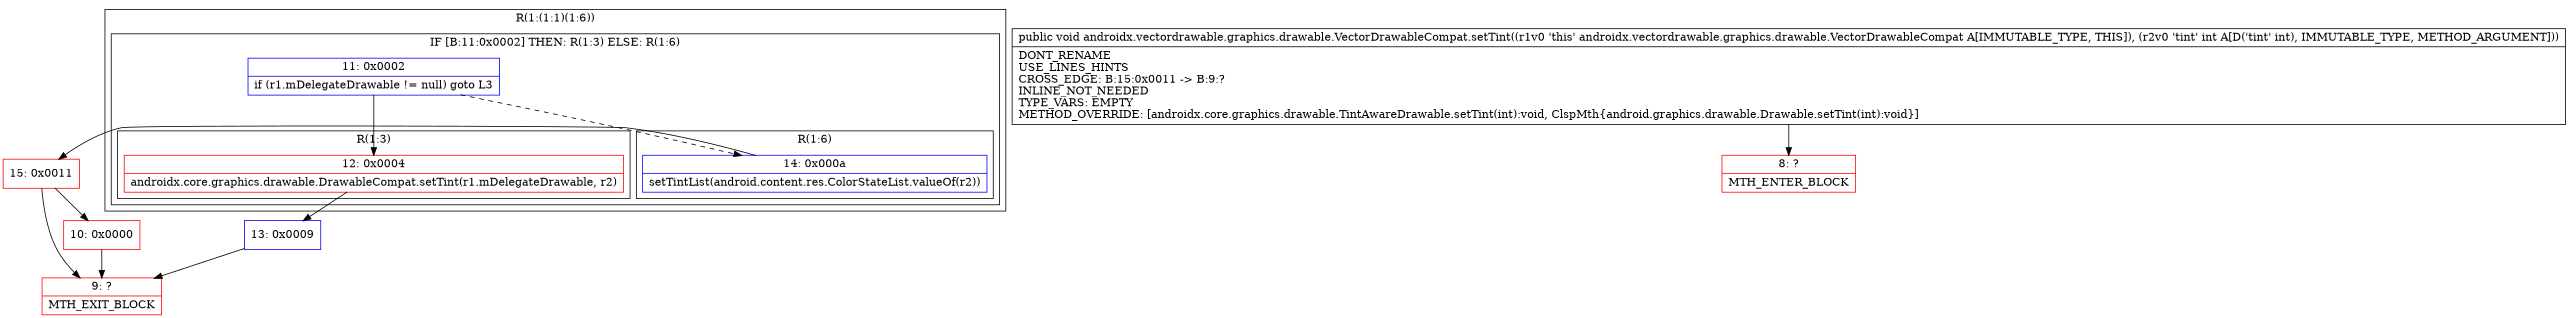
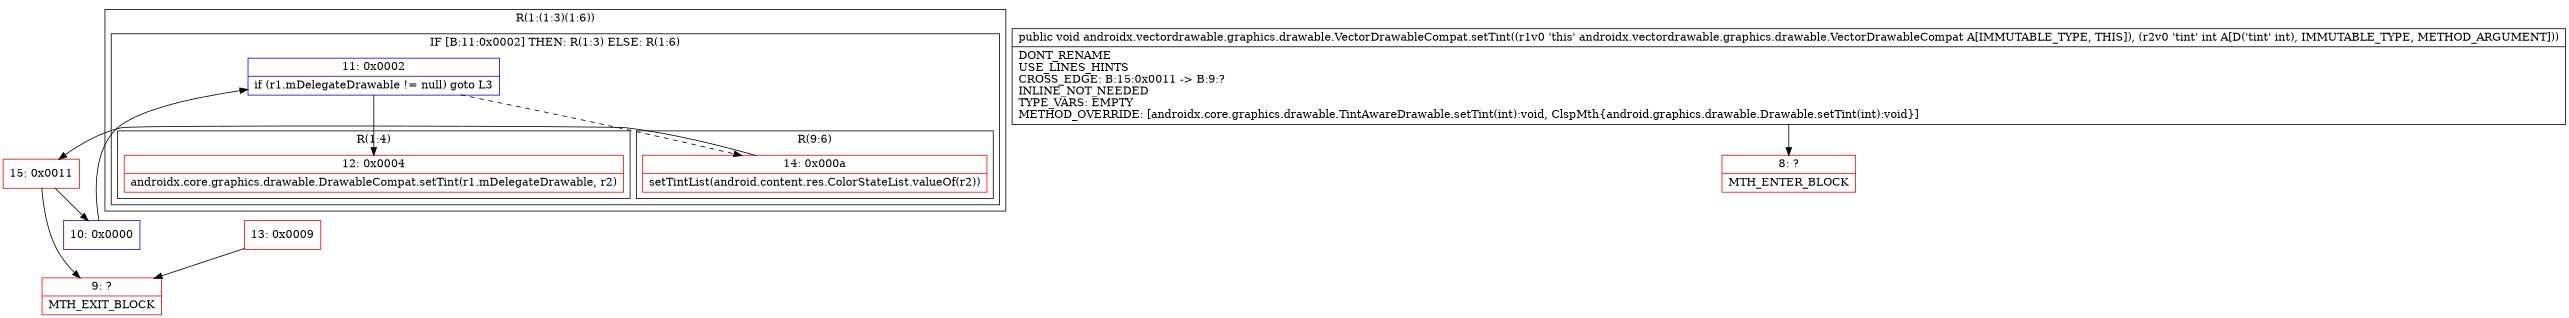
(555, 18) -> (555, 18)
(374, 140) -> (374, 140)
(815, 140) -> (815, 140)
(815, 174) -> (815, 174)
(328, 204) -> none
(102, 235) -> (102, 235)
(283, 235) -> (283, 235)
(102, 260) -> (130, 120)
